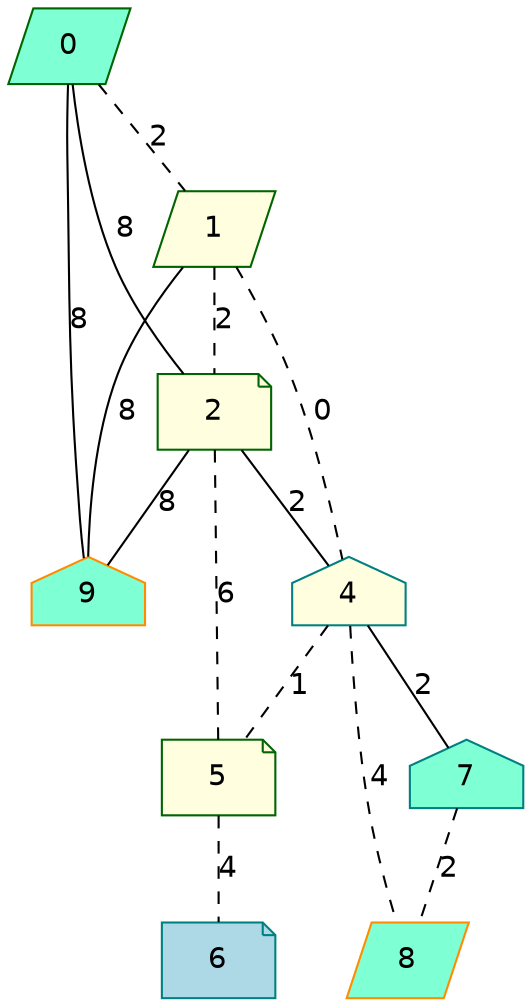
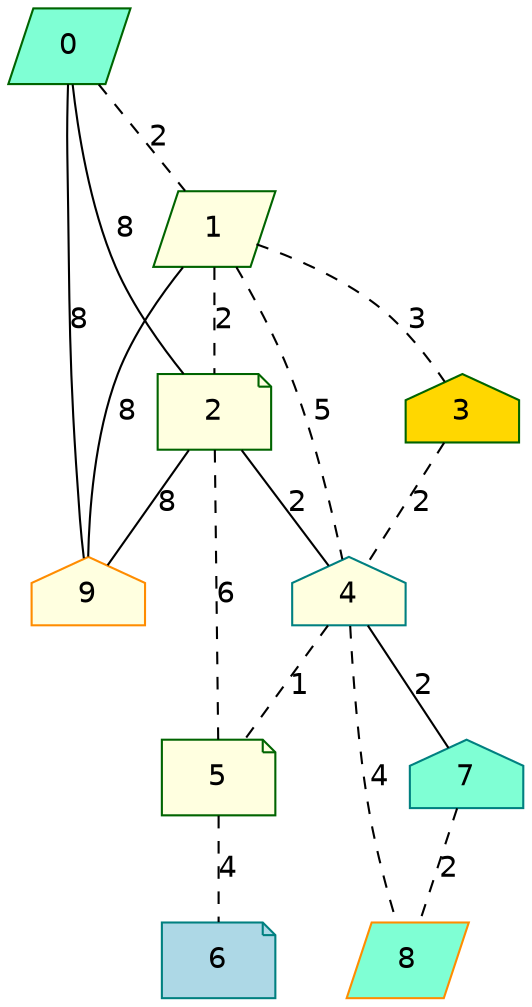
(324, 412) -> (324, 412)
none -> (462, 412)
(88, 595) -> (88, 595)
